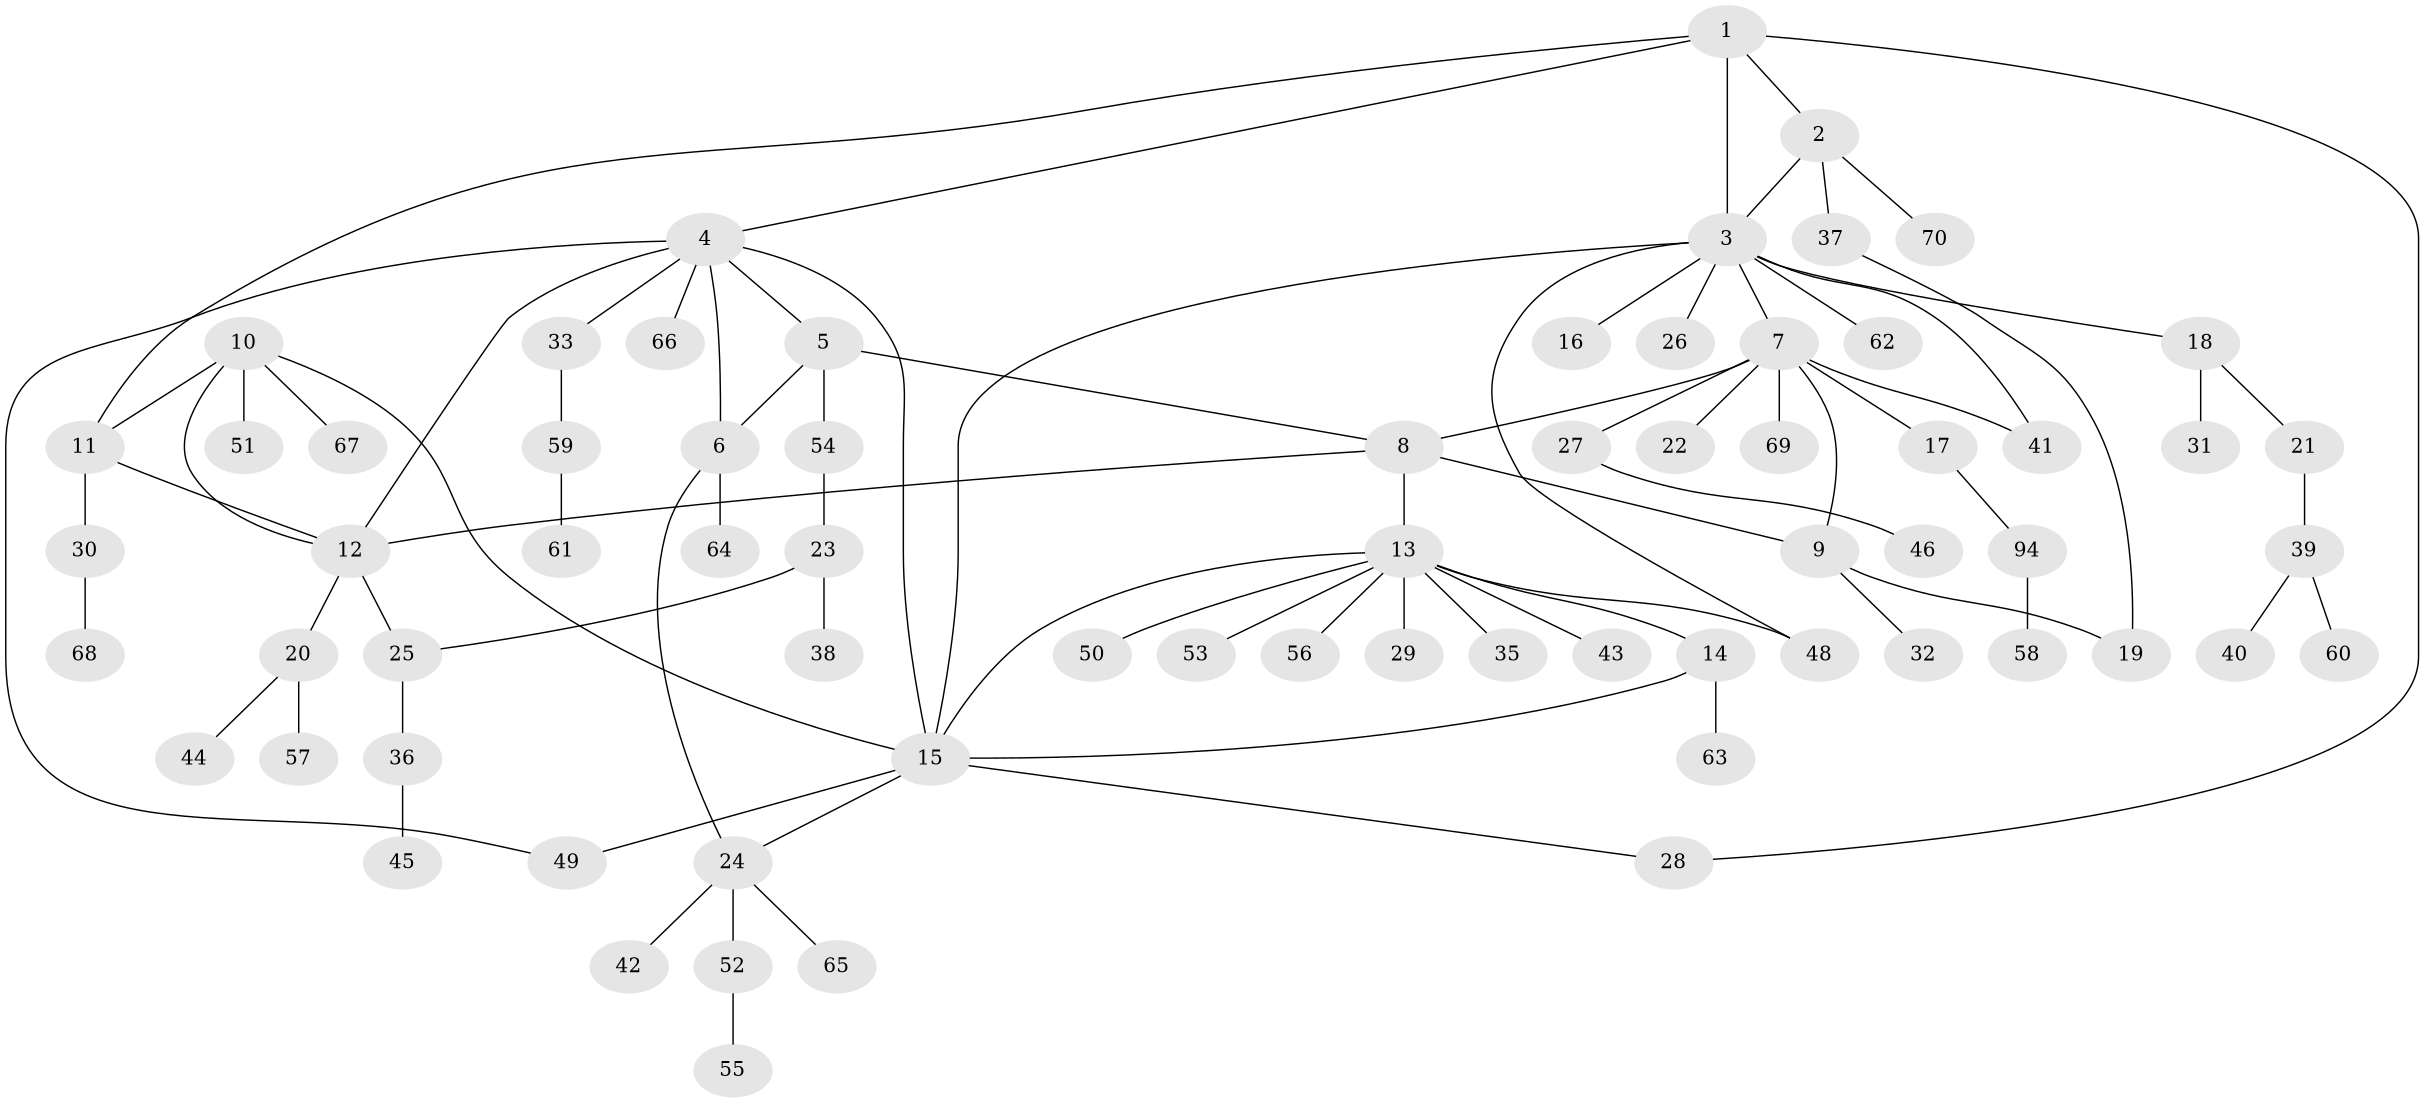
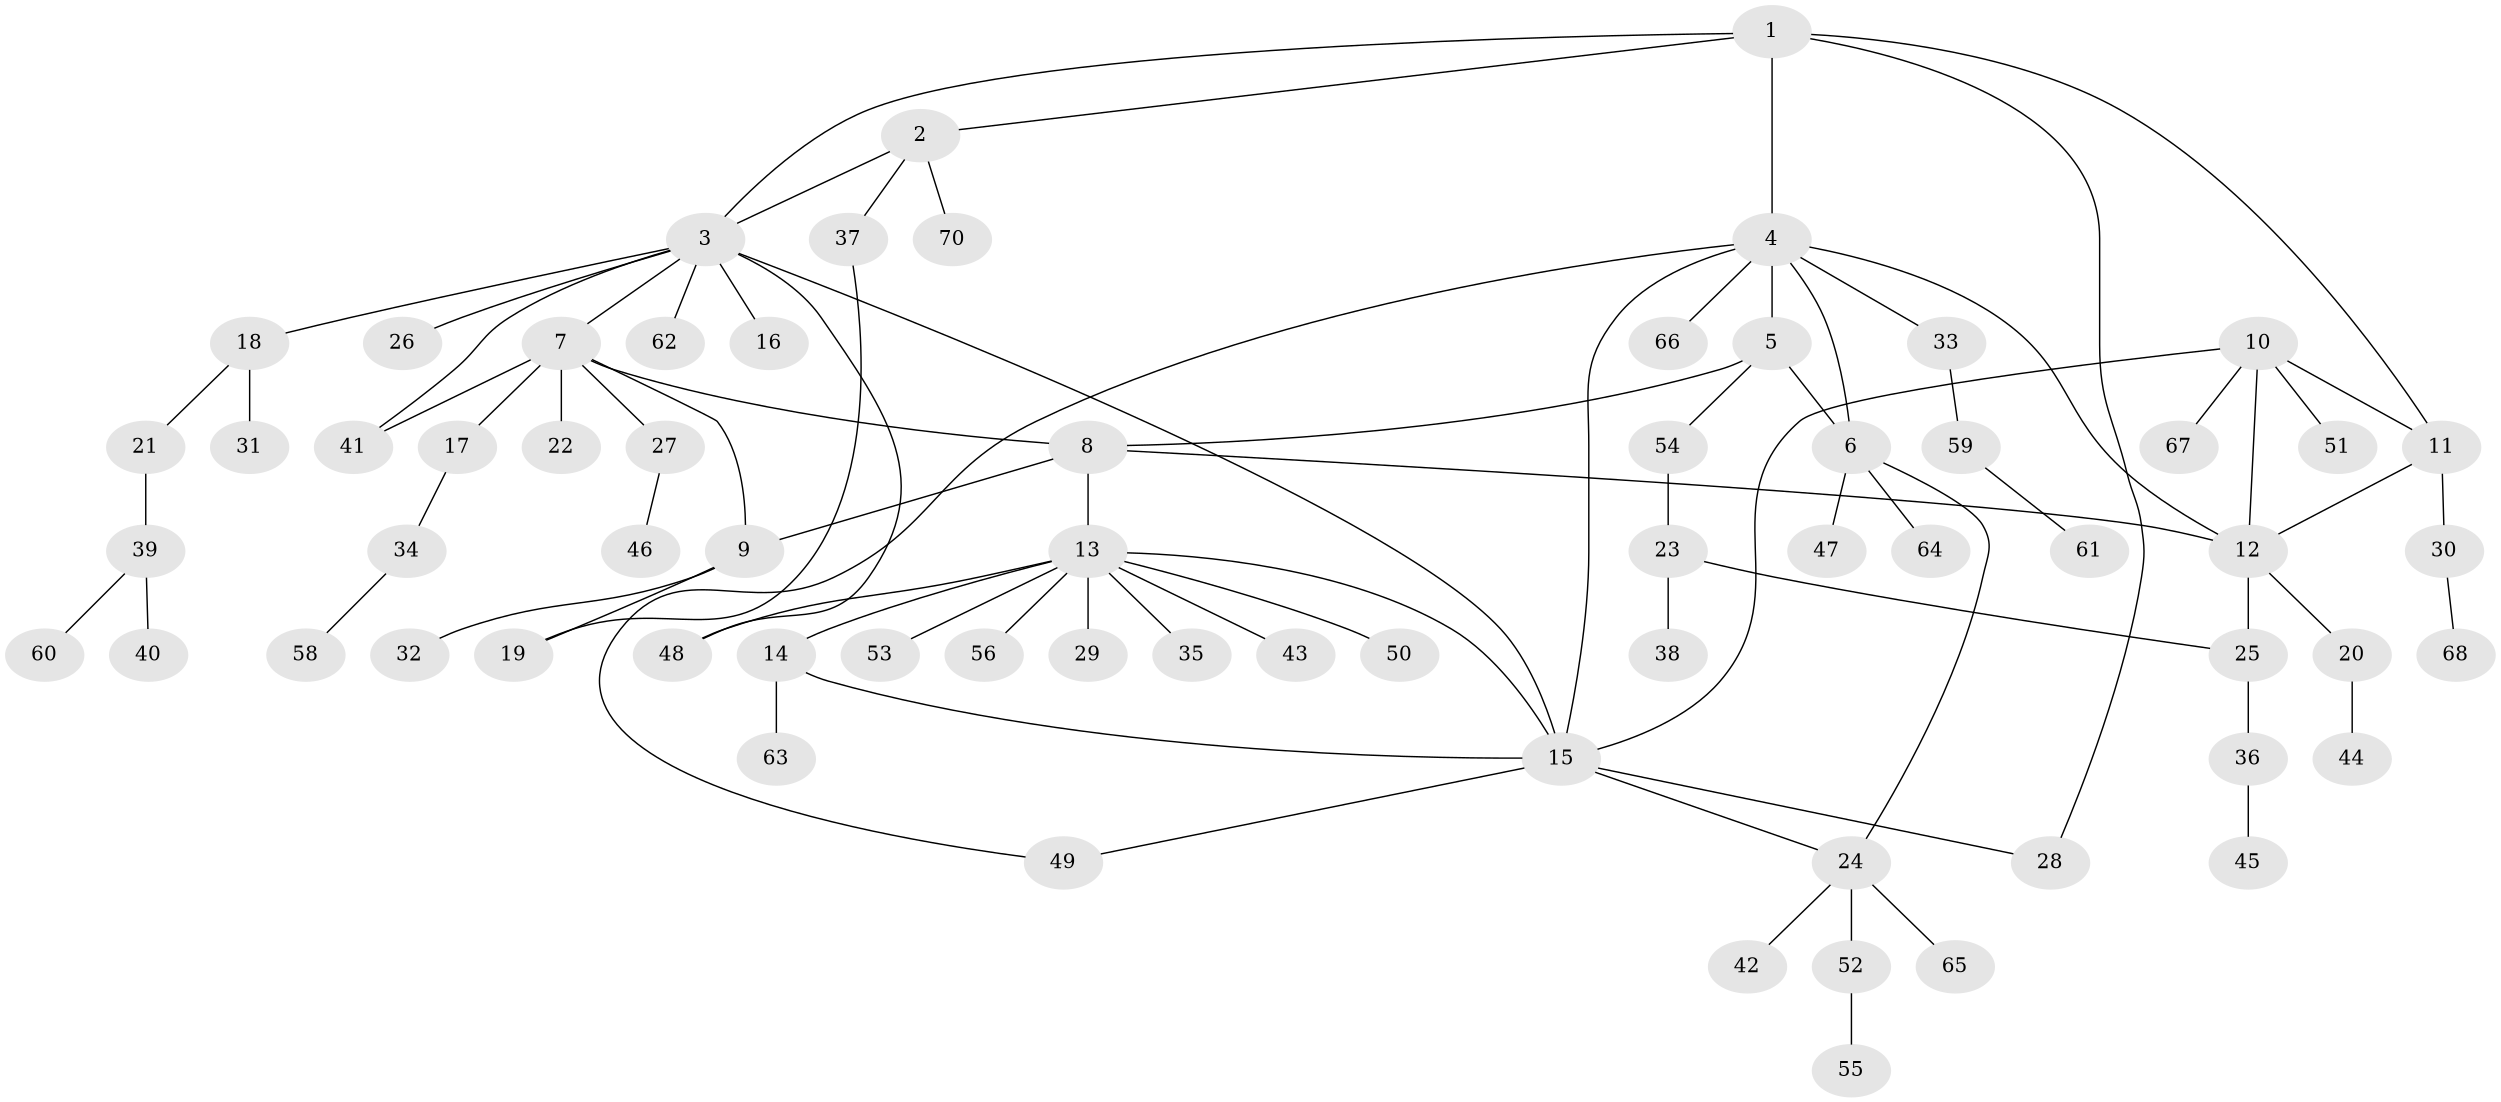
(1779, 447) -> none
none -> (1827, 551)
(2027, 551) -> (407, 551)
(299, 759) -> none
